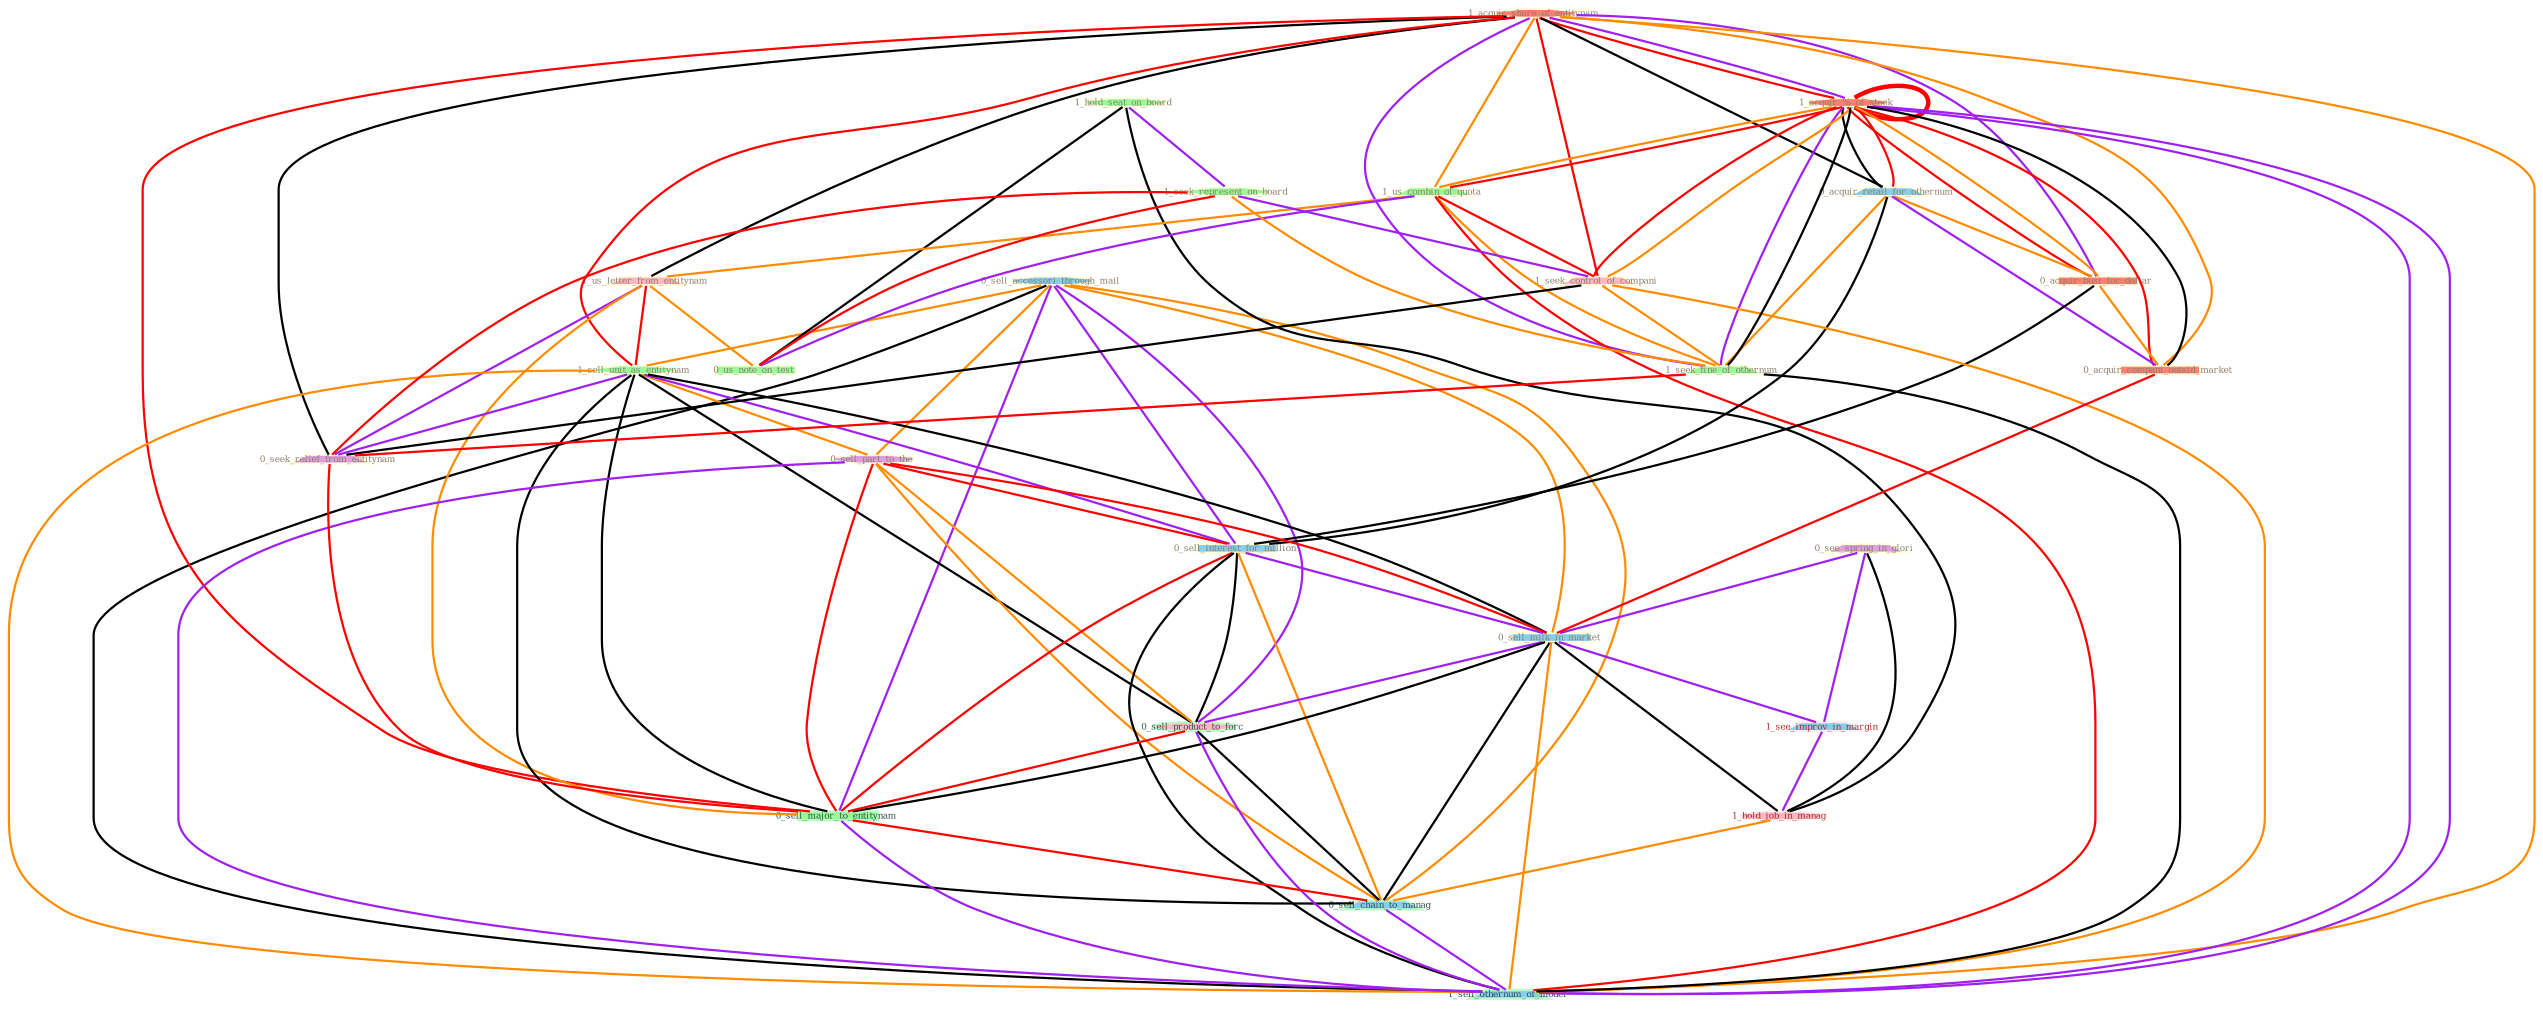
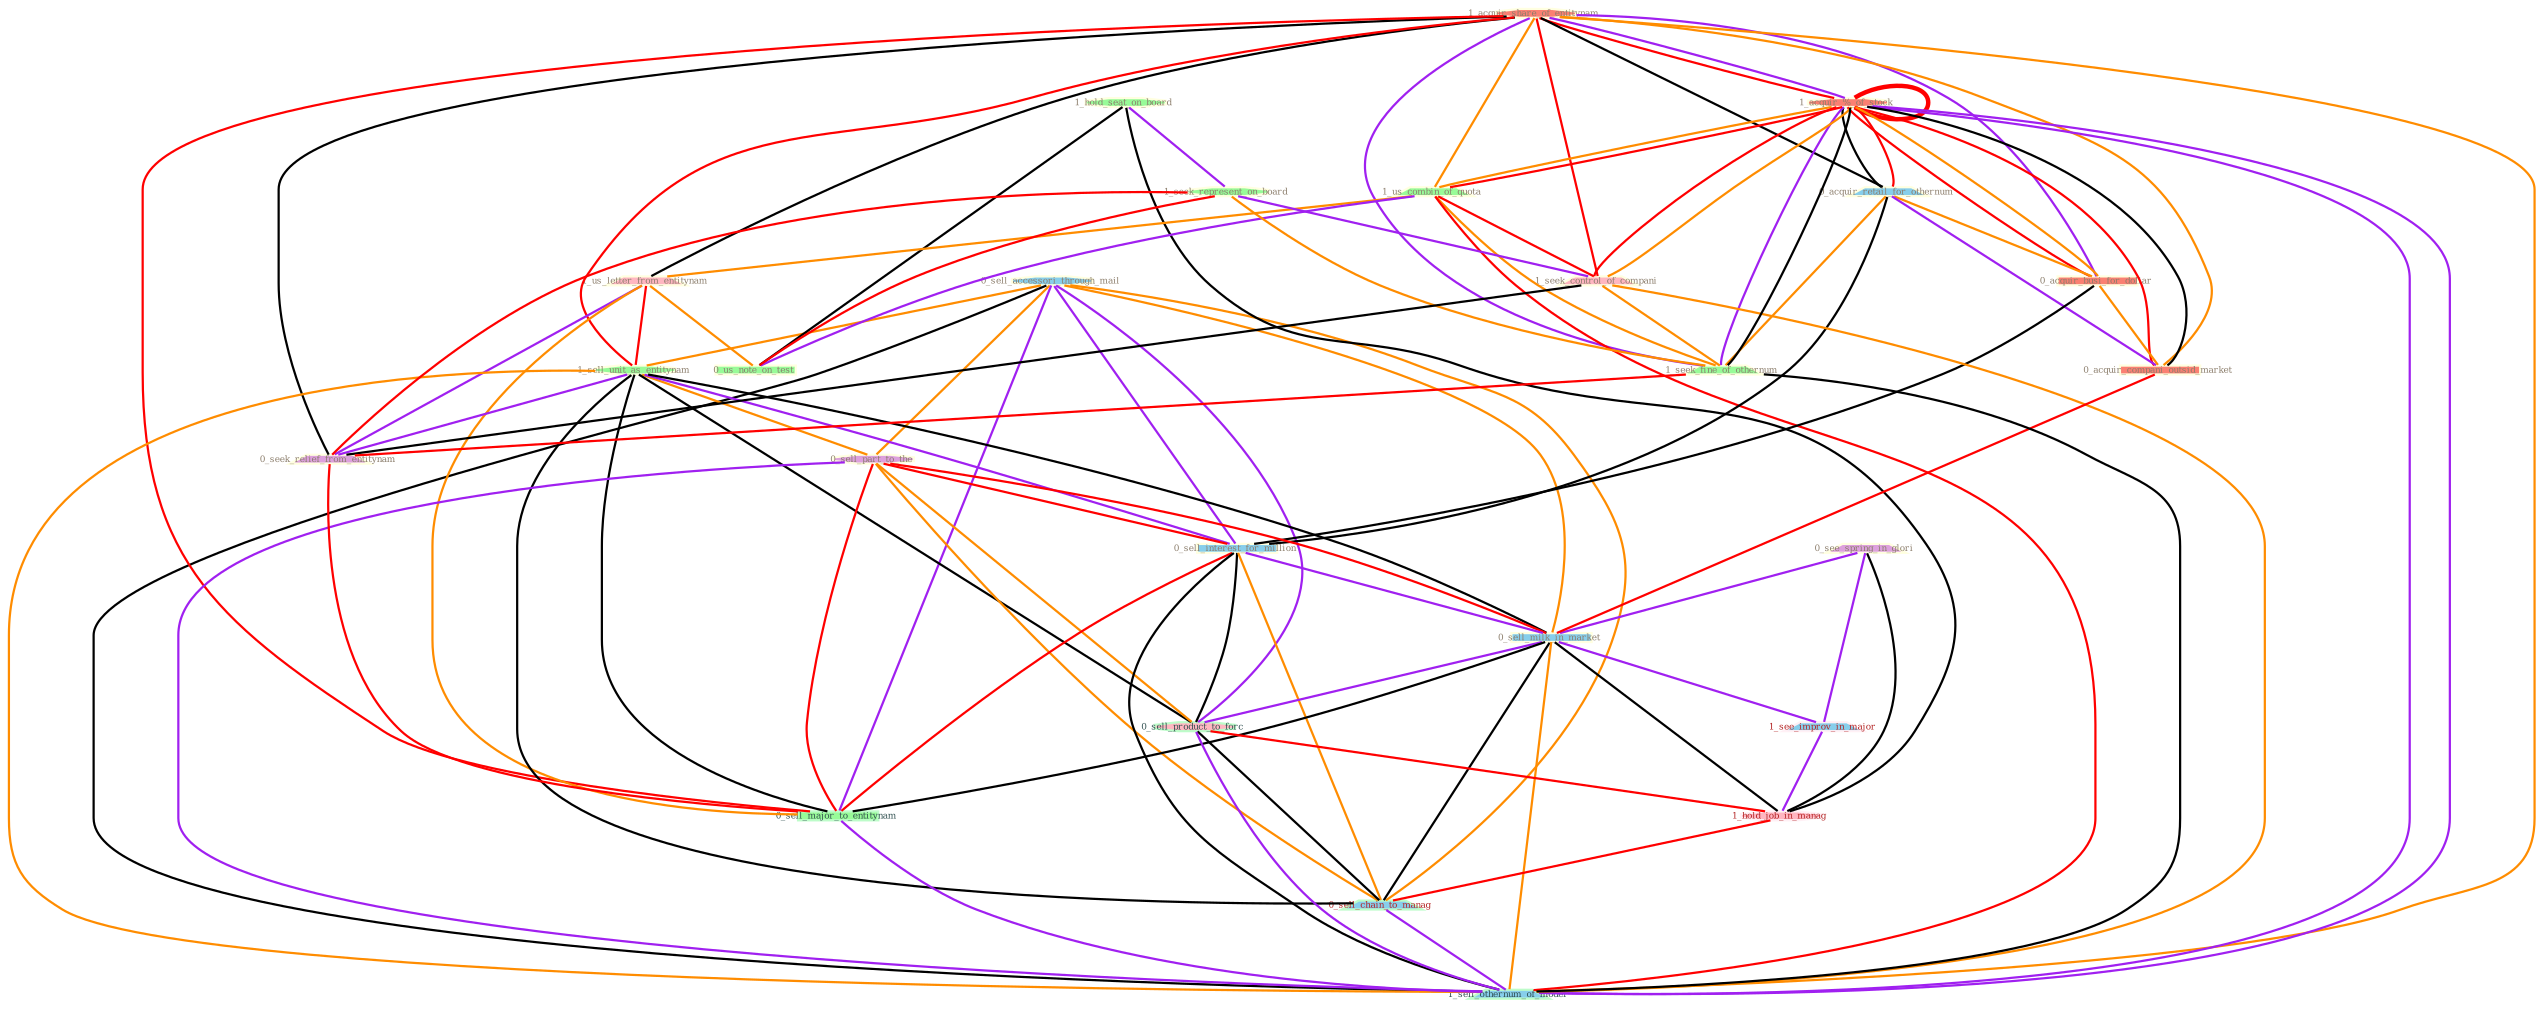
(1823, 727) -> (1823, 727)
(1076, 757) -> (1488, 771)
(1110, 860) -> none
(1582, 860) -> (1582, 860)
(1382, 905) -> (1382, 905)
